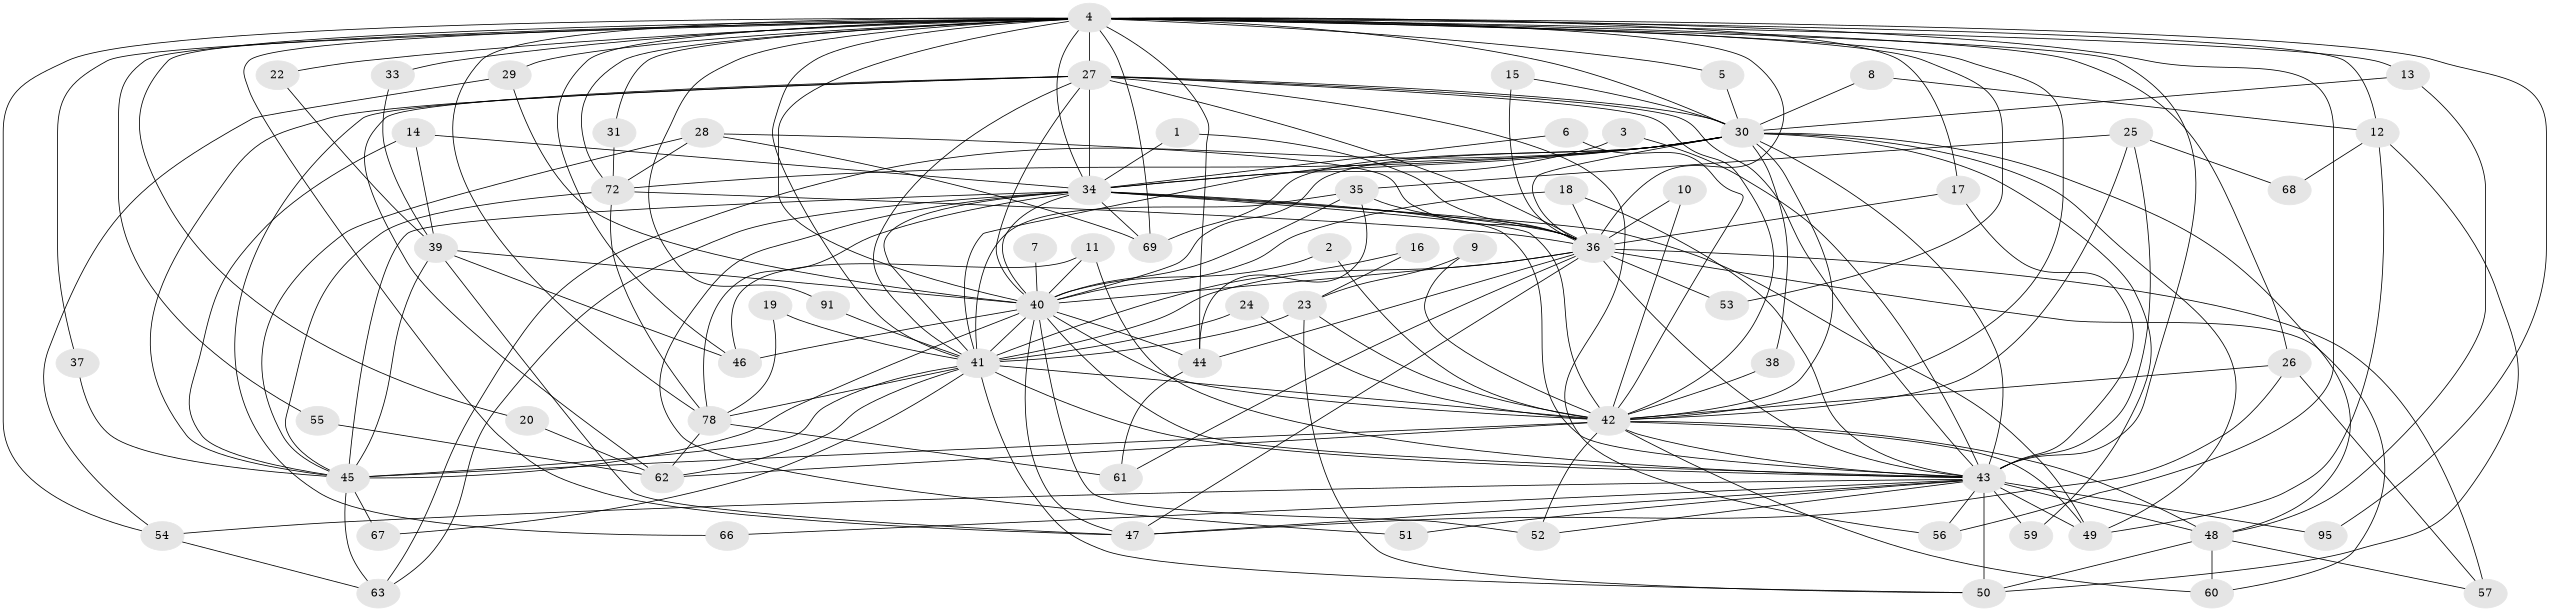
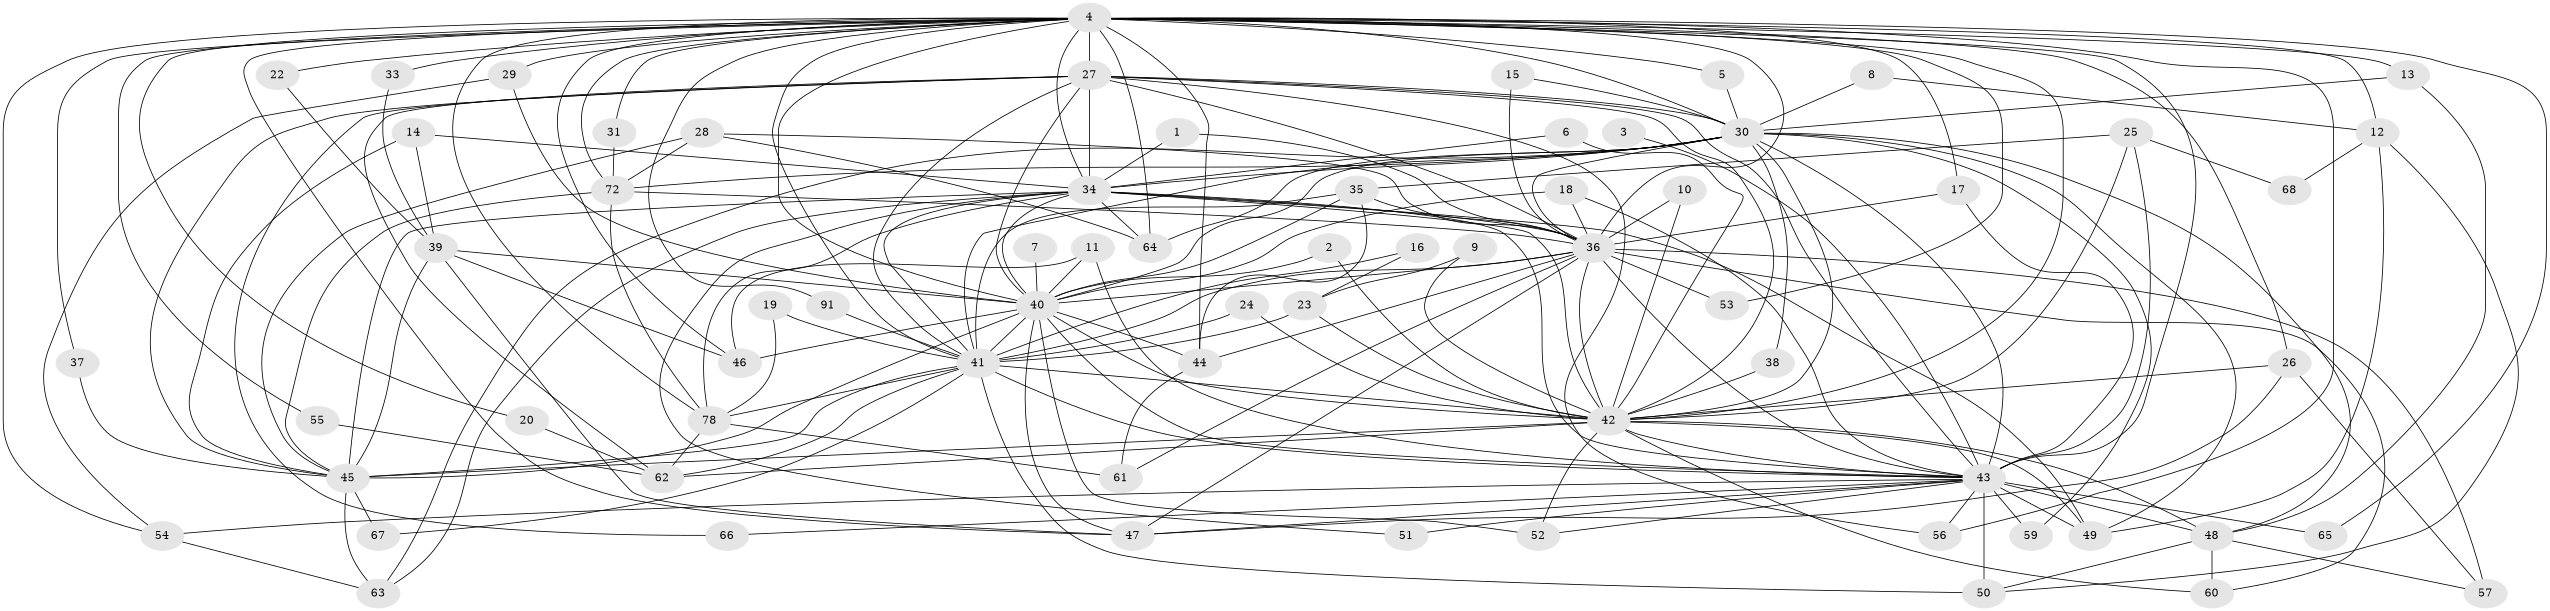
(1448, 171) -> none
(1150, 248) -> (1150, 248)
none -> (1582, 336)
(2326, 536) -> (2326, 536)
(1523, 577) -> none
